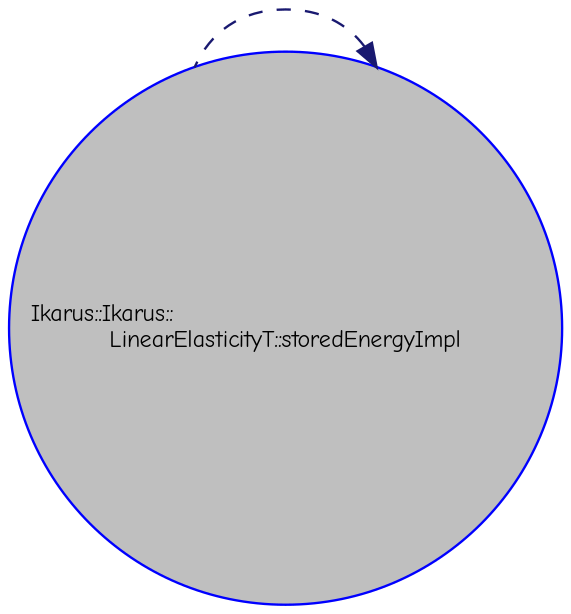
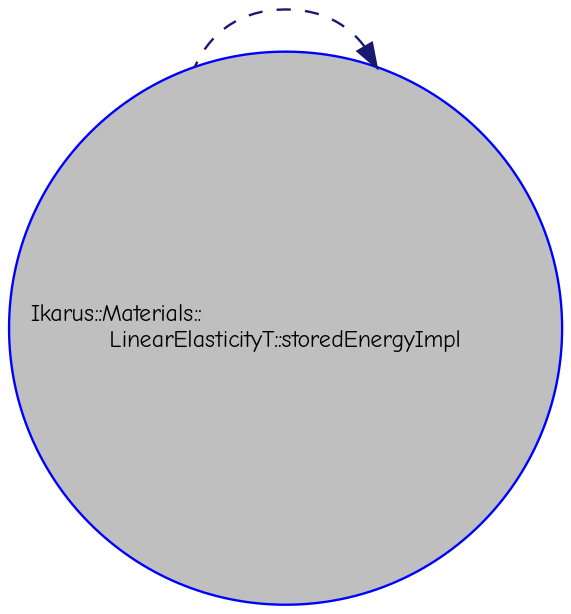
(286, 328) -> (286, 328)
